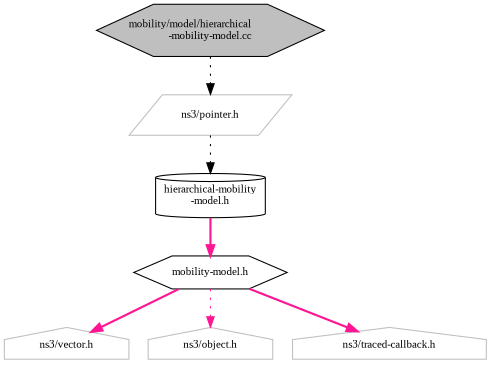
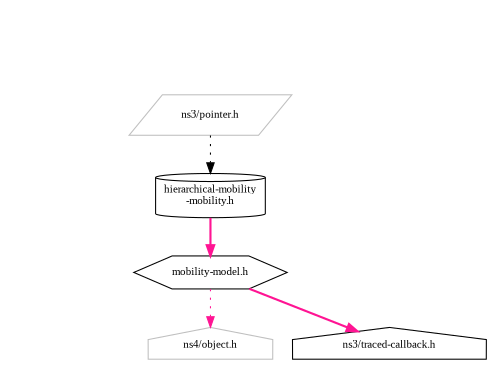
(210, 30) -> none
(210, 196) -> (210, 196)
(67, 345) -> none
(210, 345) -> (210, 345)
(389, 345) -> (389, 345)
